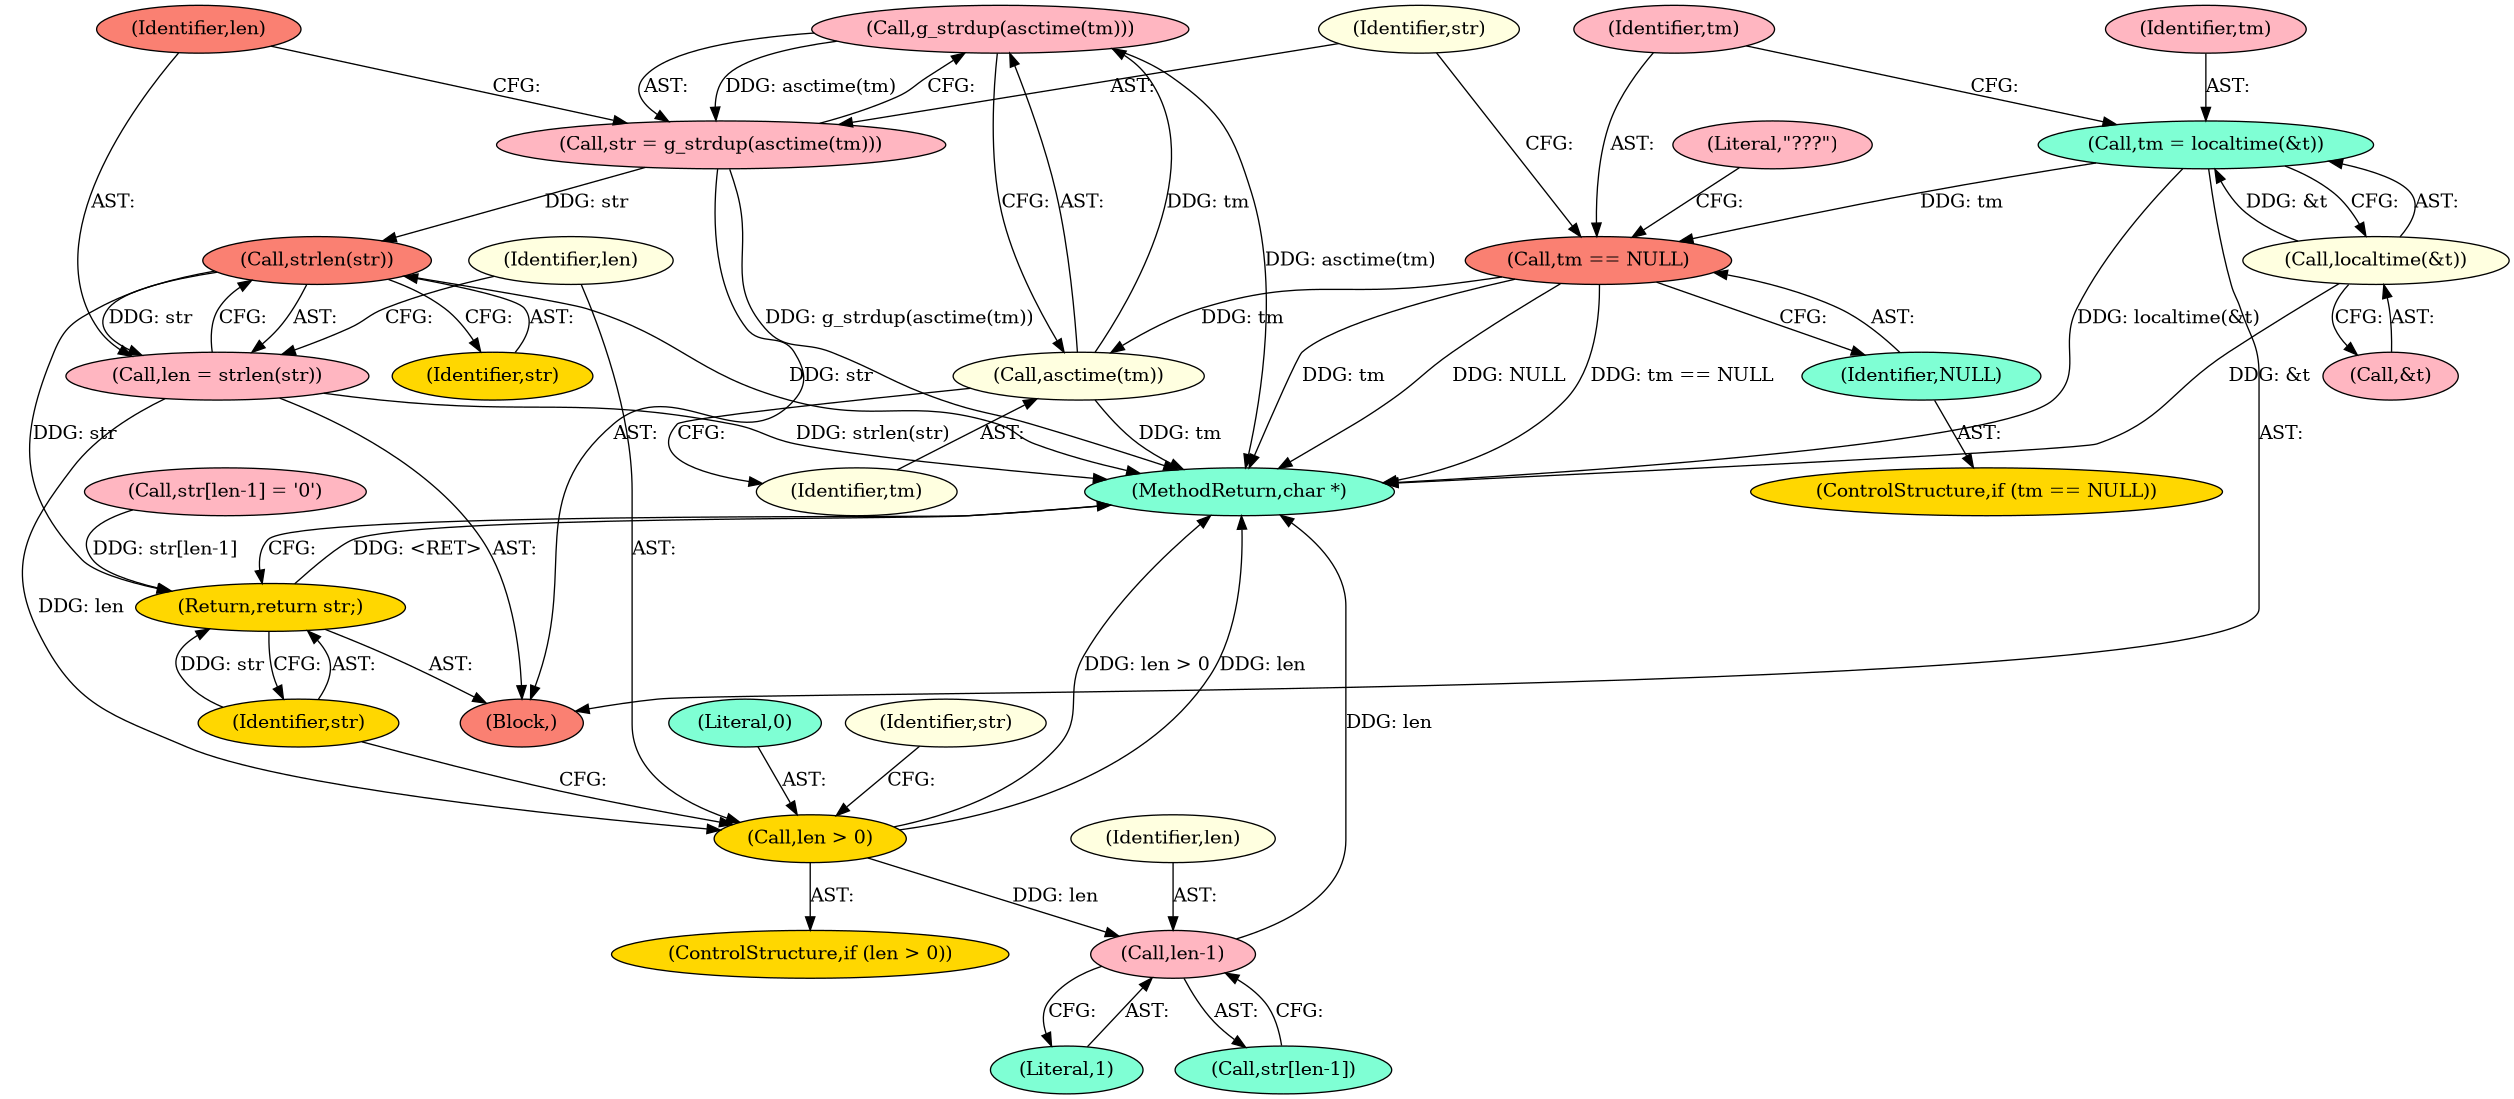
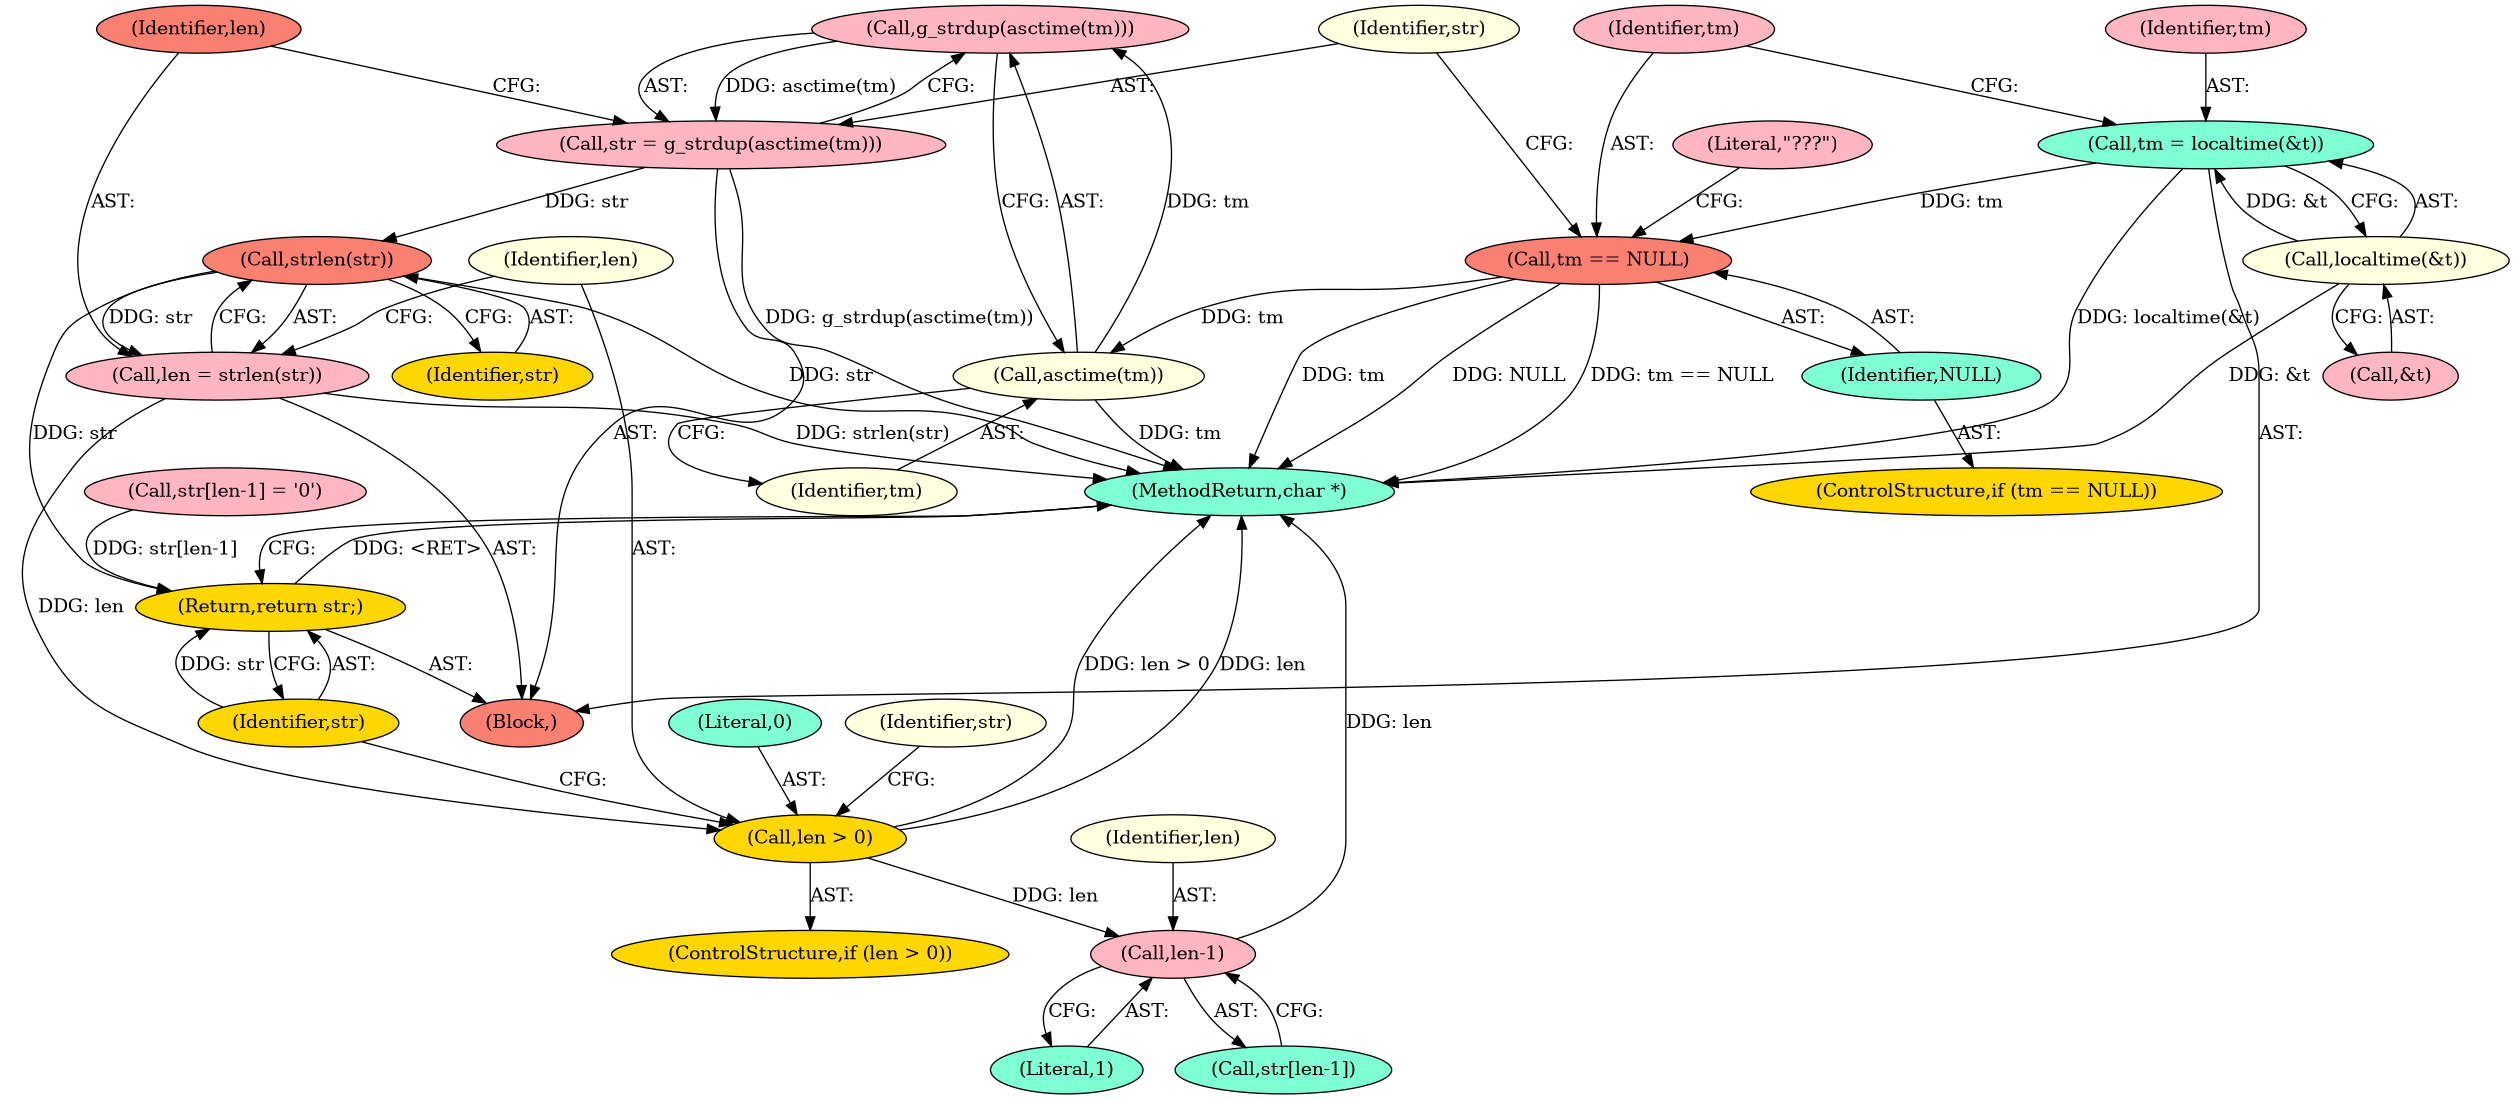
(1258, 219) -> none
(1806, 318) -> (1806, 318)
